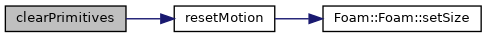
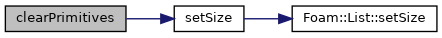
(224, 19) -> (209, 19)
(402, 19) -> (365, 19)
